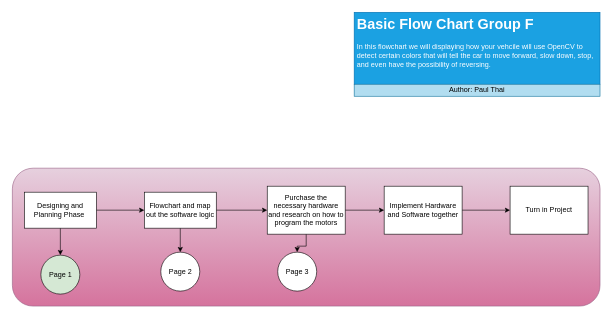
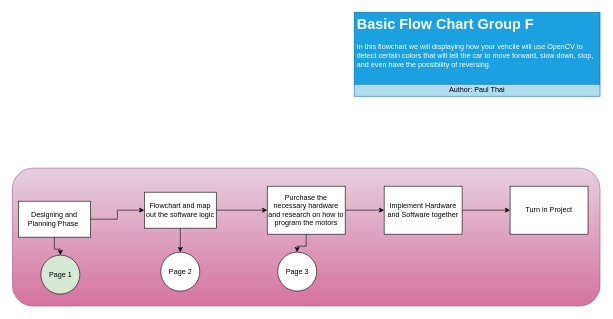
(60, 210) -> (54, 219)
